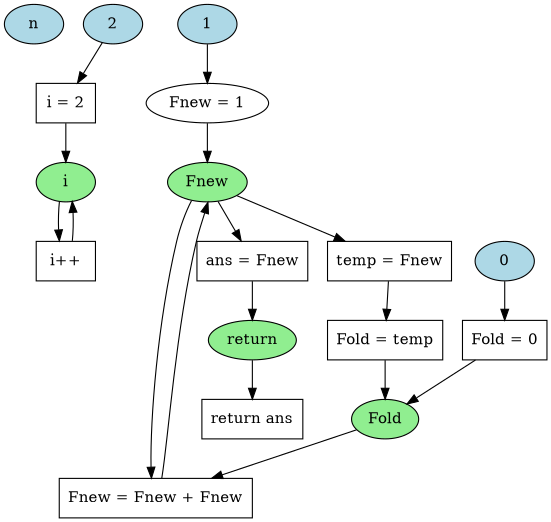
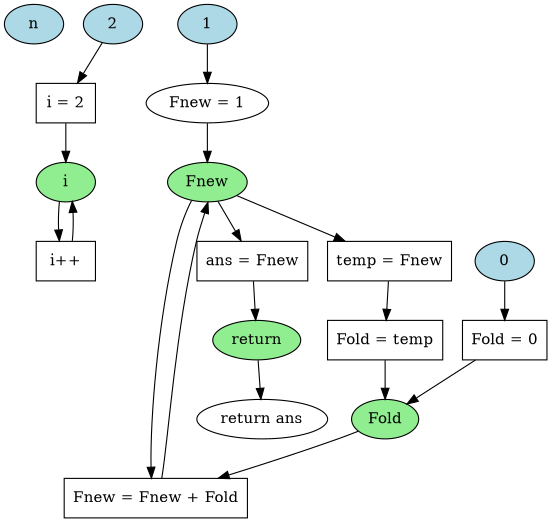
(252, 419) -> (262, 419)
(156, 498) -> (156, 498)
